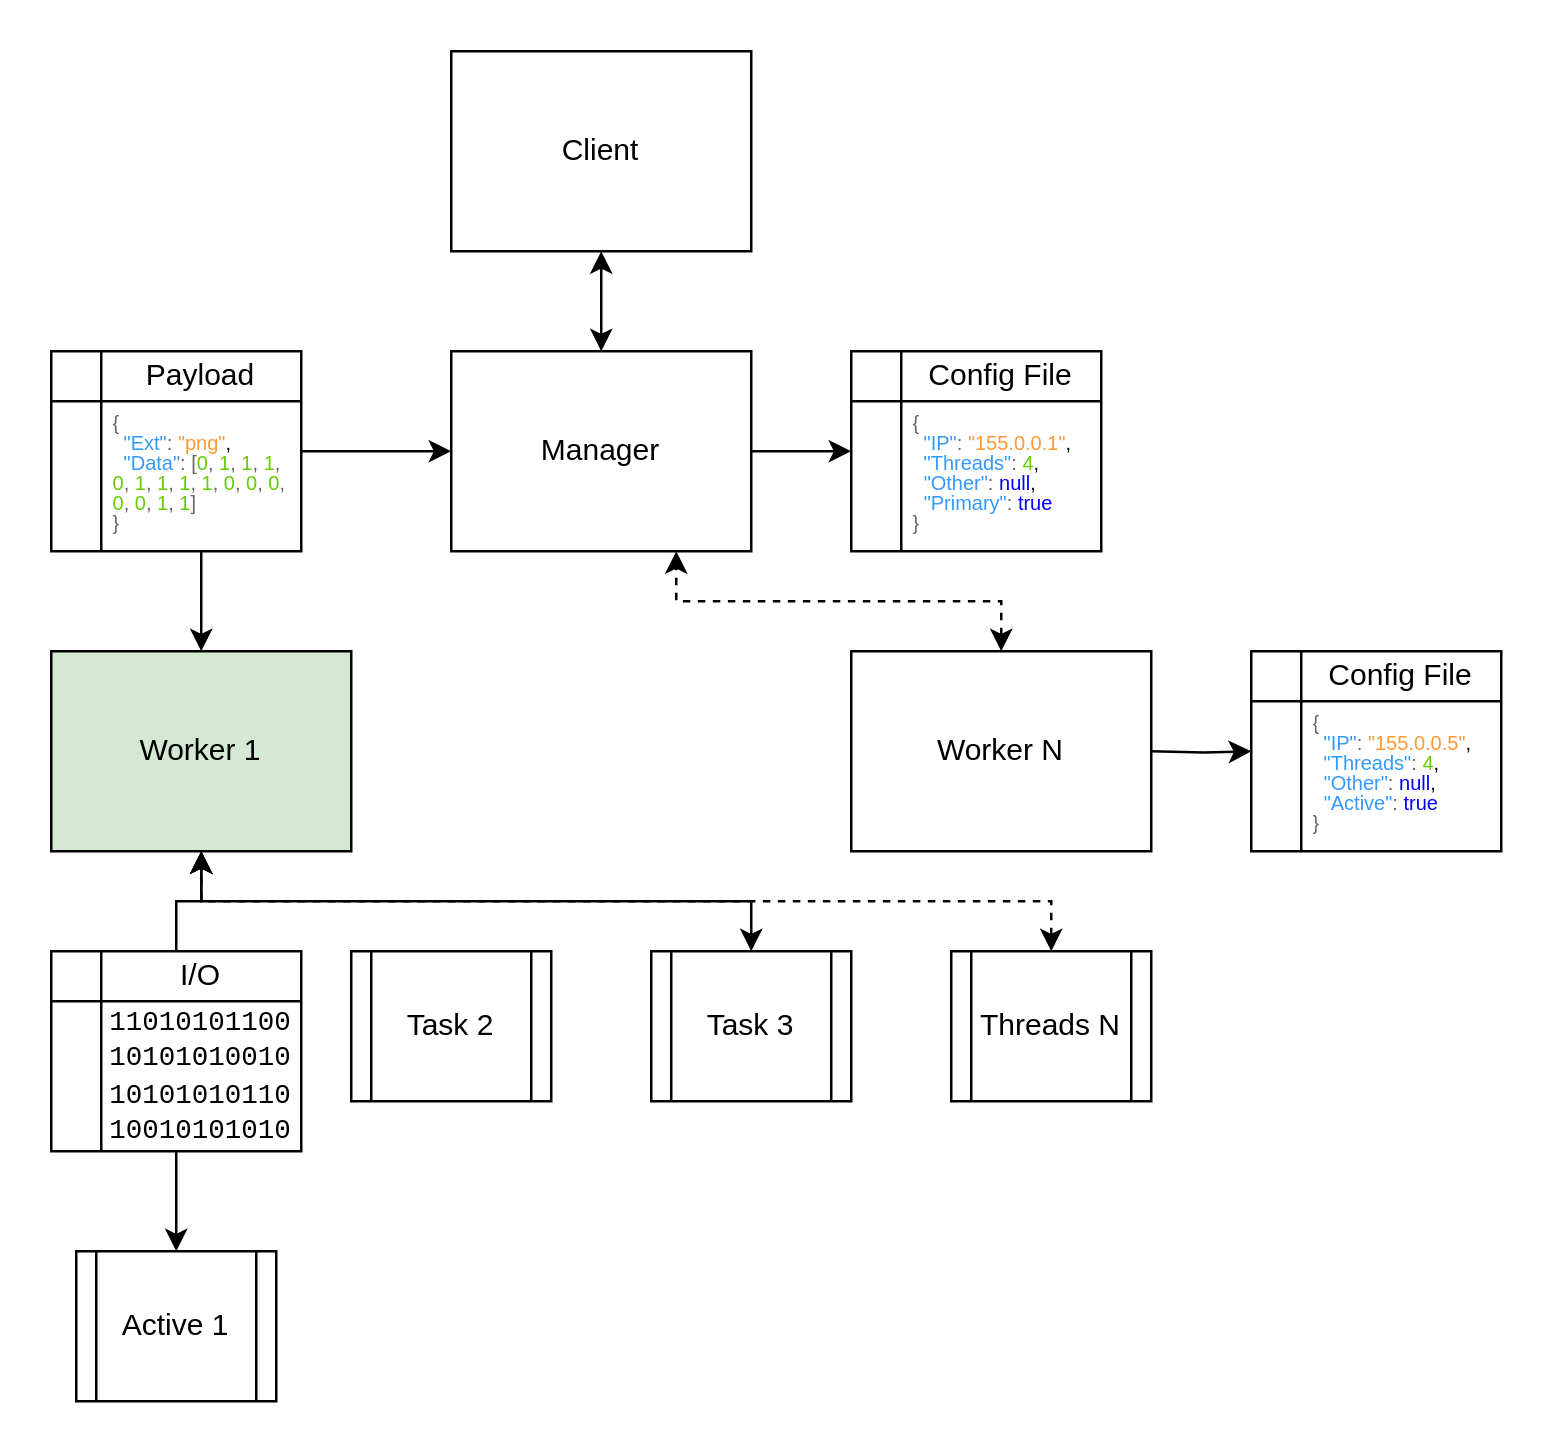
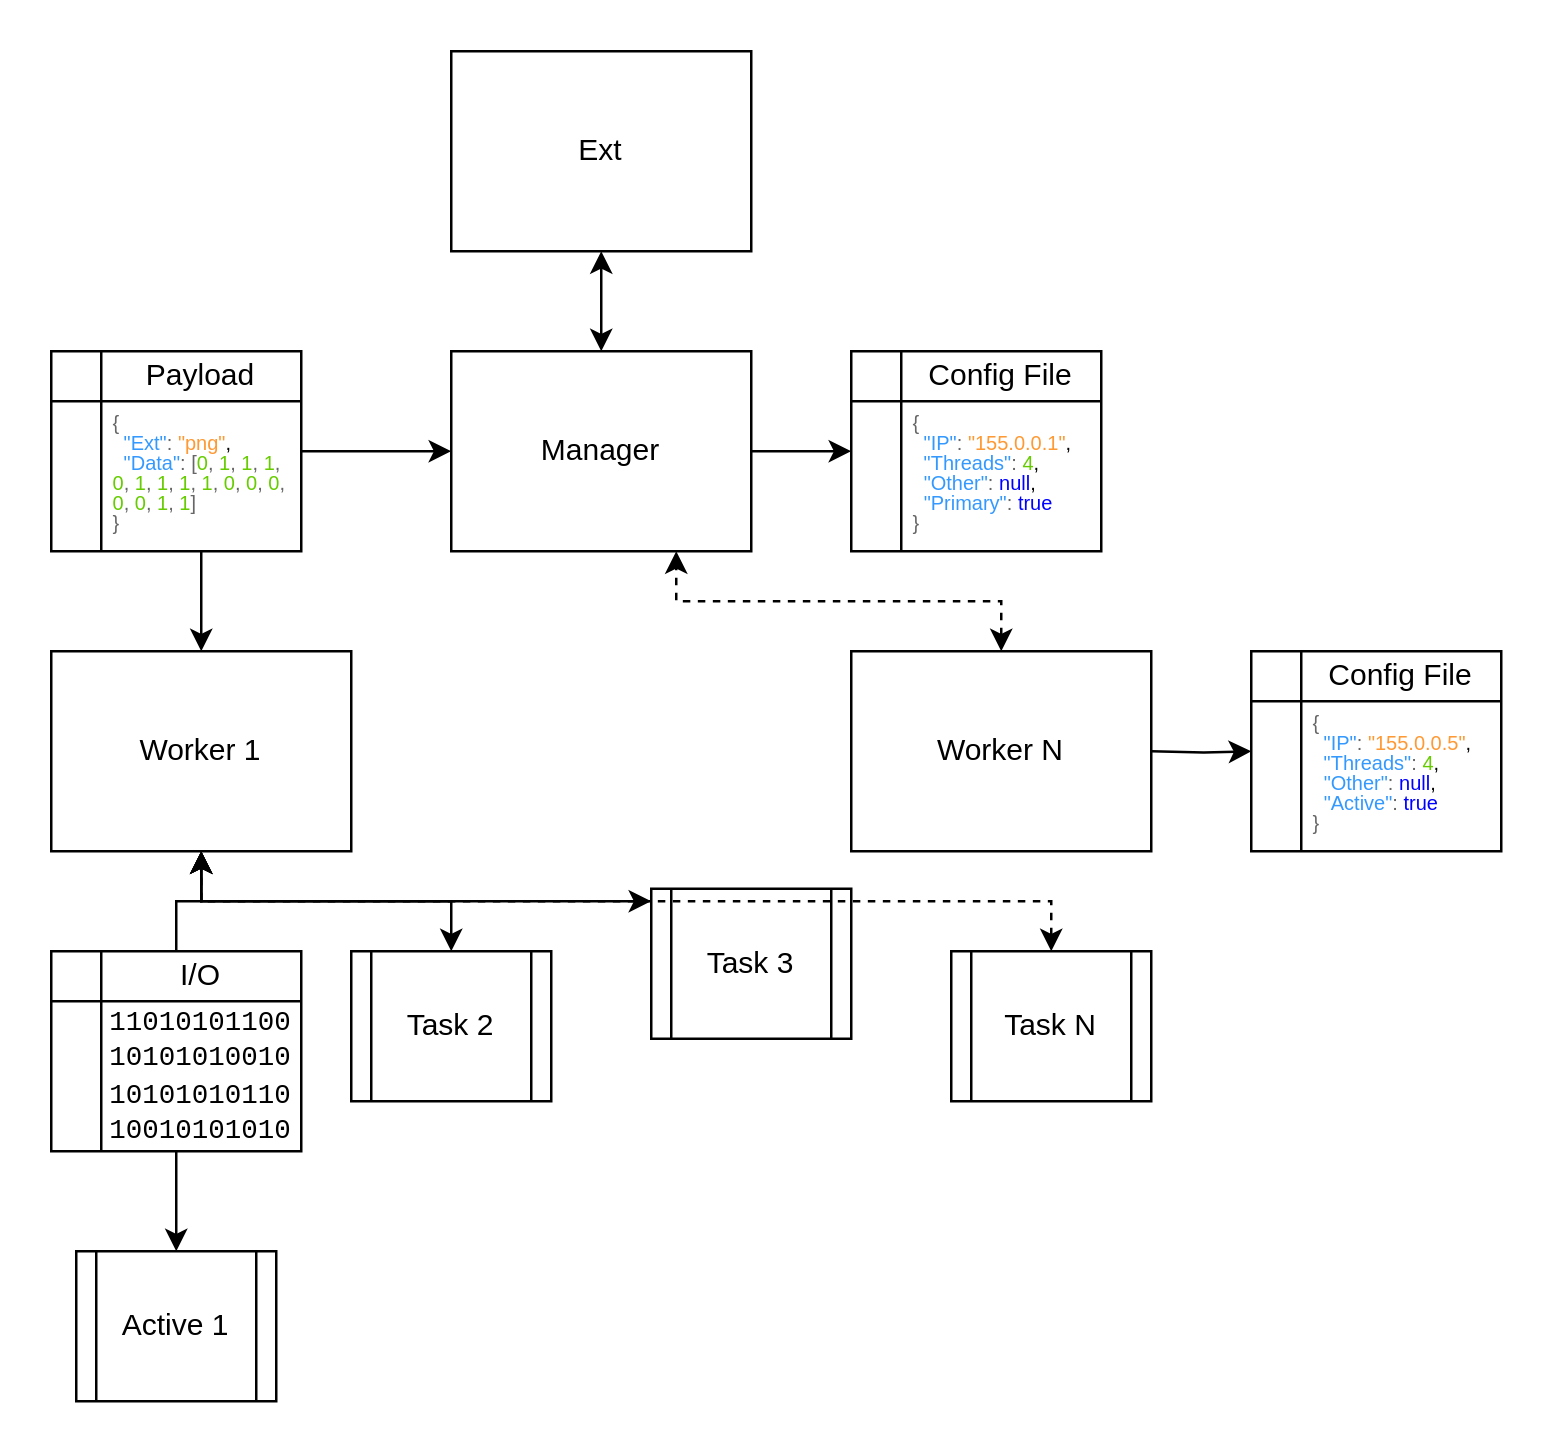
(601, 151) -> (601, 151)
(201, 751) -> (201, 751)
none -> (451, 920)
(751, 1026) -> (751, 964)
(1051, 1026) -> (1051, 1026)
